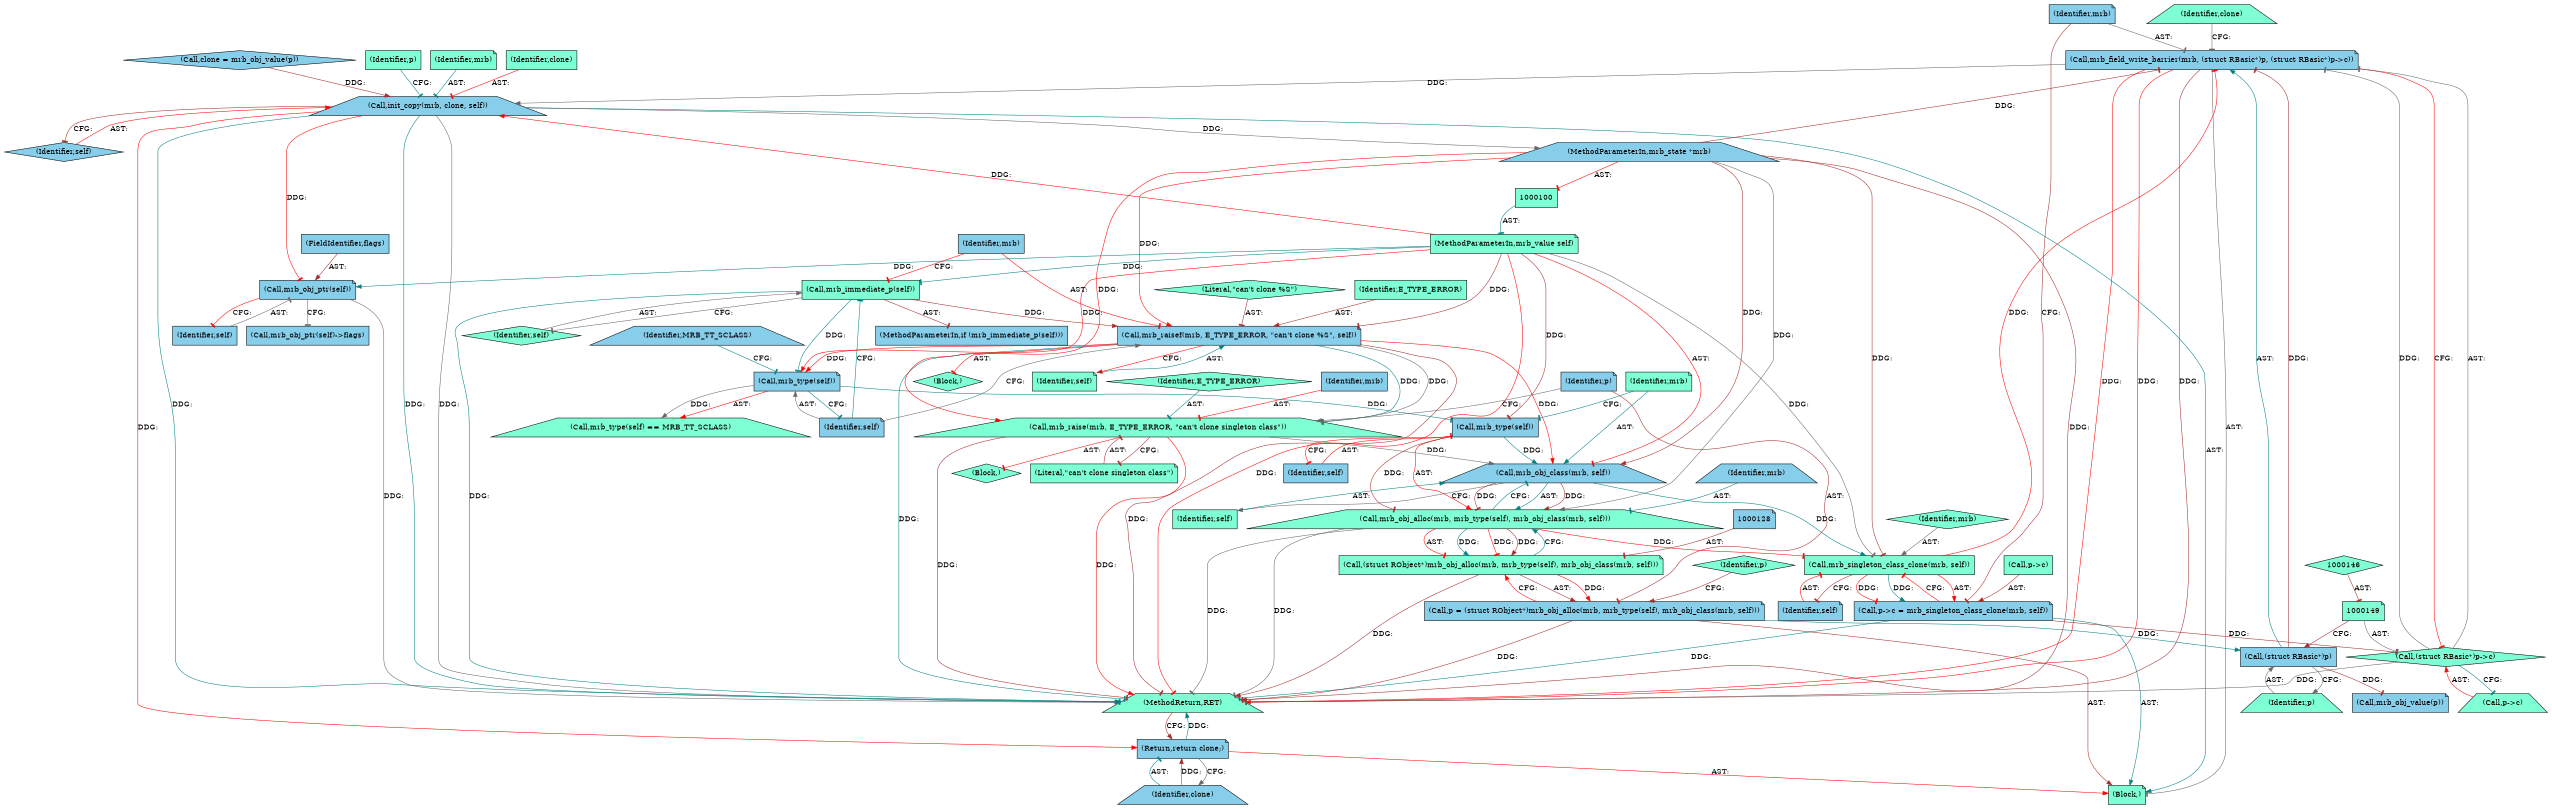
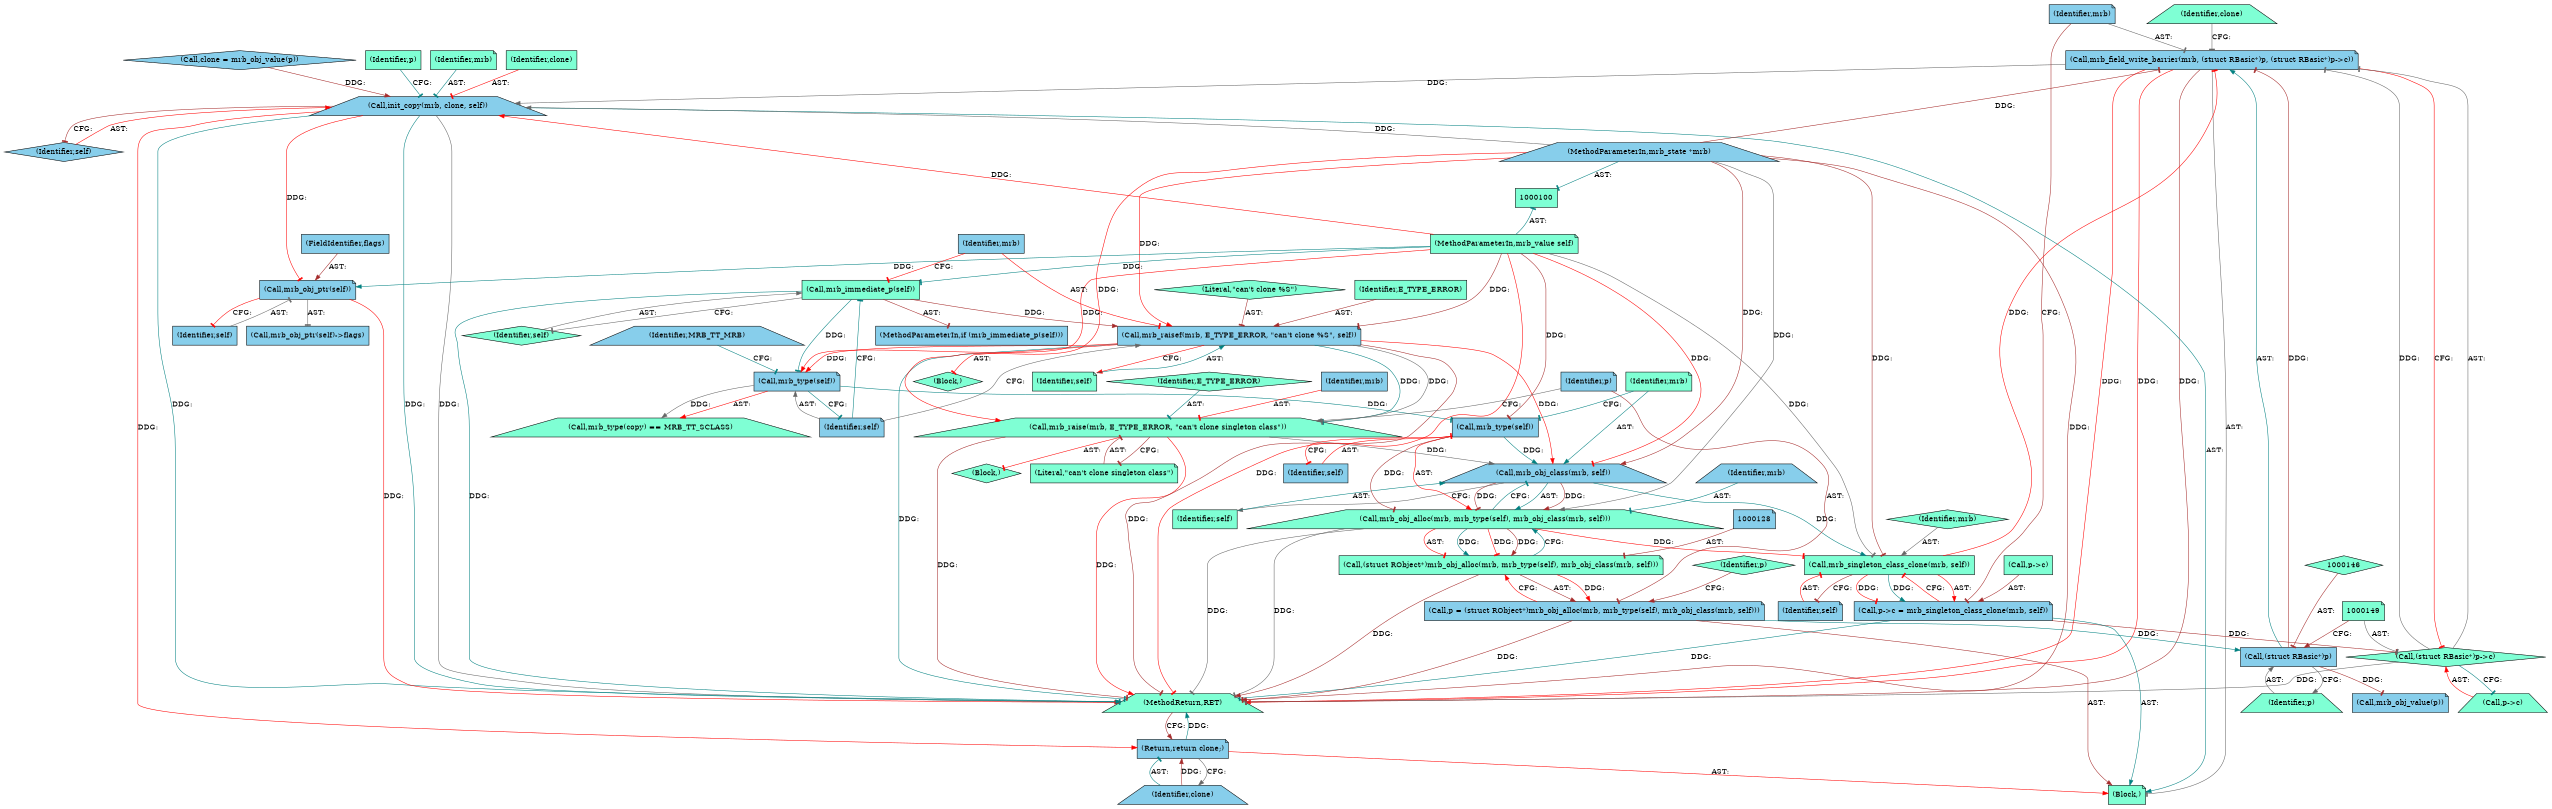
(1031, 122) -> (1092, 120)
(1589, 174) -> (1589, 174)
(1503, 216) -> (1526, 223)
(318, 313) -> (318, 313)
(697, 336) -> (697, 336)
(1702, 359) -> (1702, 359)
(651, 428) -> (651, 428)
(2353, 586) -> (2314, 608)
(554, 695) -> (554, 695)
